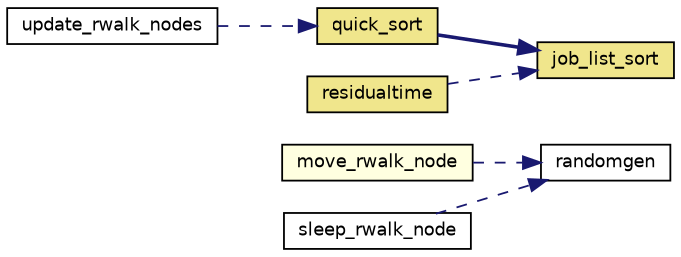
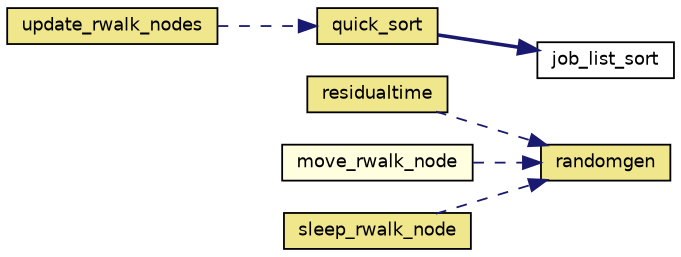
(112, 26) -> (112, 26)
(606, 60) -> (606, 60)
(483, 79) -> (483, 126)
(606, 163) -> (606, 163)
(377, 231) -> (377, 231)
